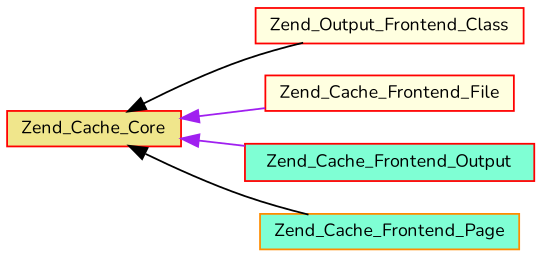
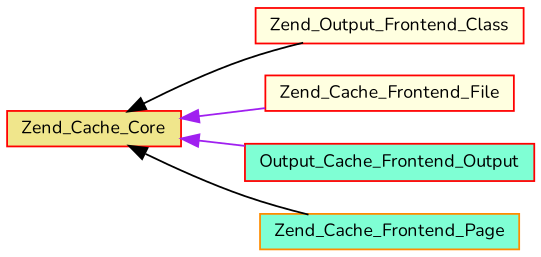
(390, 162) -> (390, 162)
